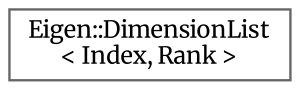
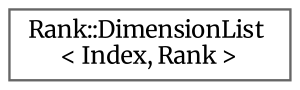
(150, 45) -> (150, 45)
